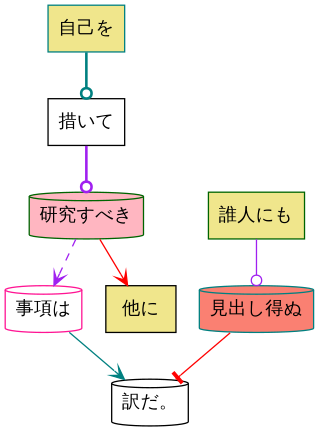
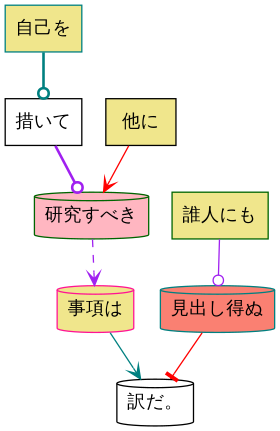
(110, 257) -> (119, 163)
(44, 309) -> (95, 309)
